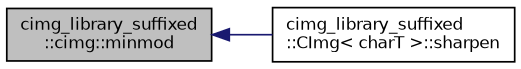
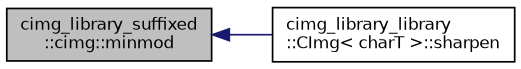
(394, 35) -> (394, 35)
